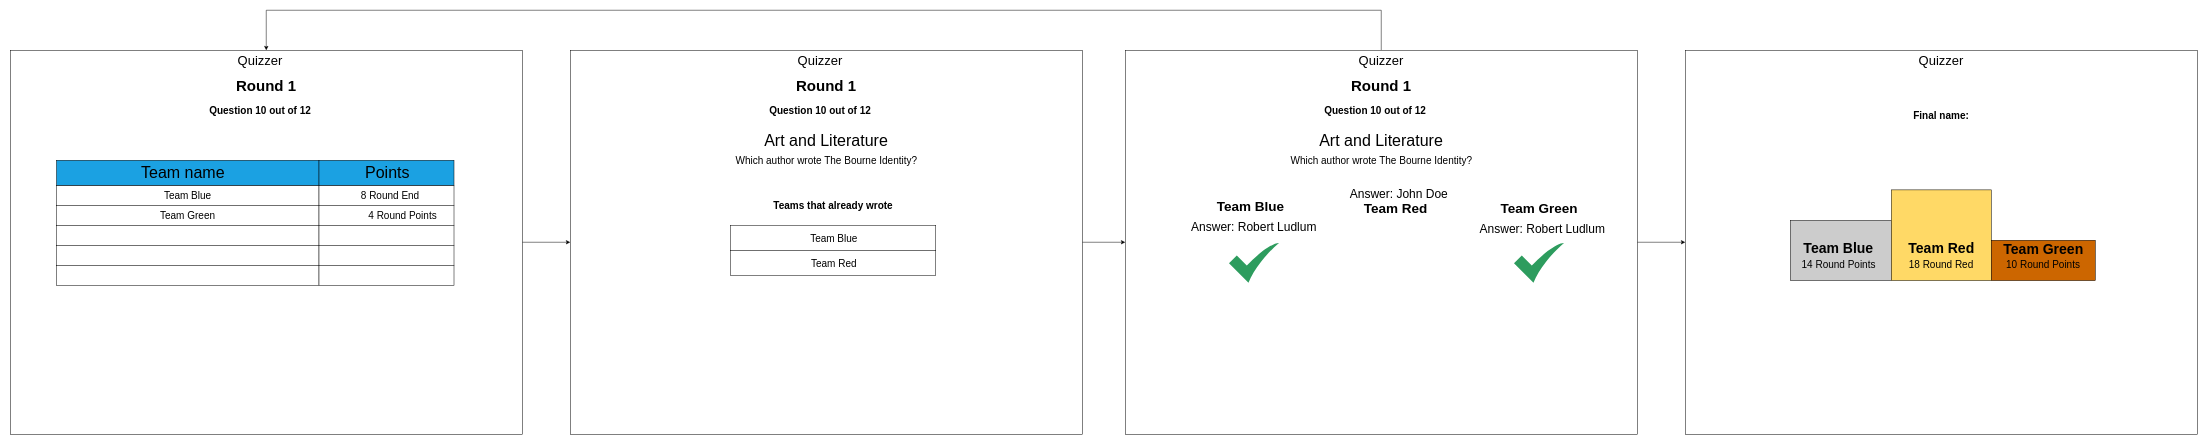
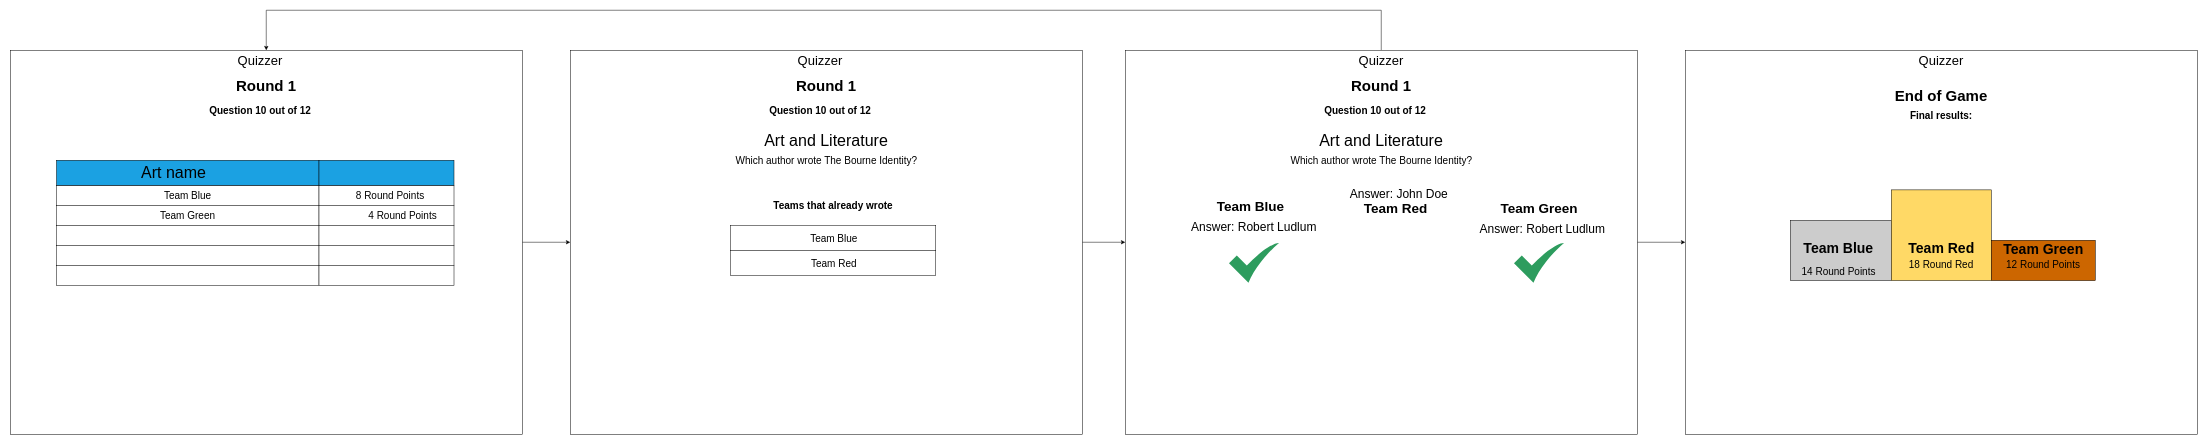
none -> (1941, 95)
(1941, 115) -> (1941, 115)
(179, 173) -> (175, 173)
(401, 173) -> none
(390, 195) -> (390, 195)
(1839, 263) -> (1839, 270)
(2043, 263) -> (2043, 263)
